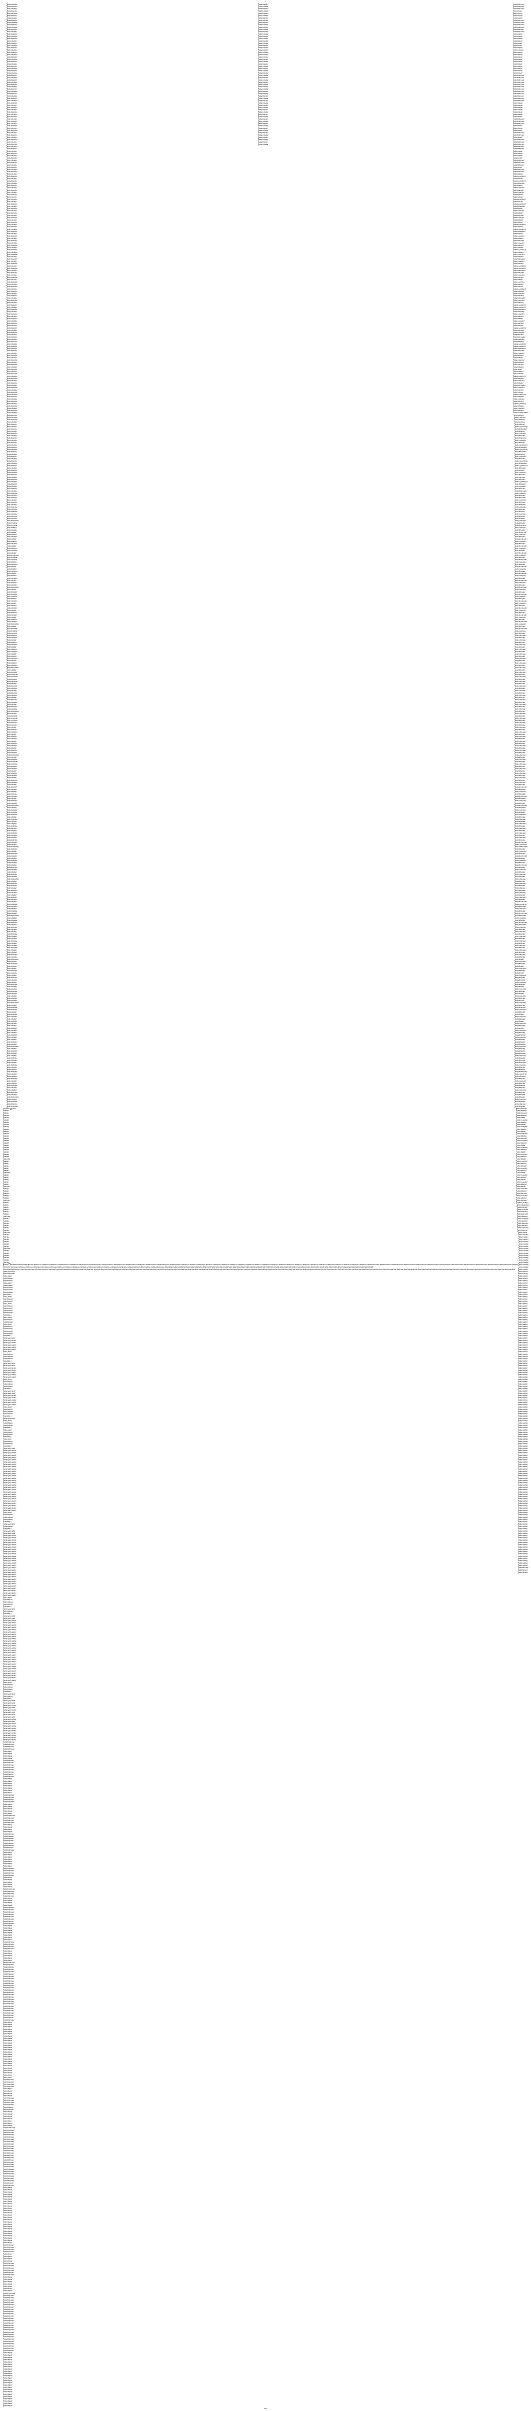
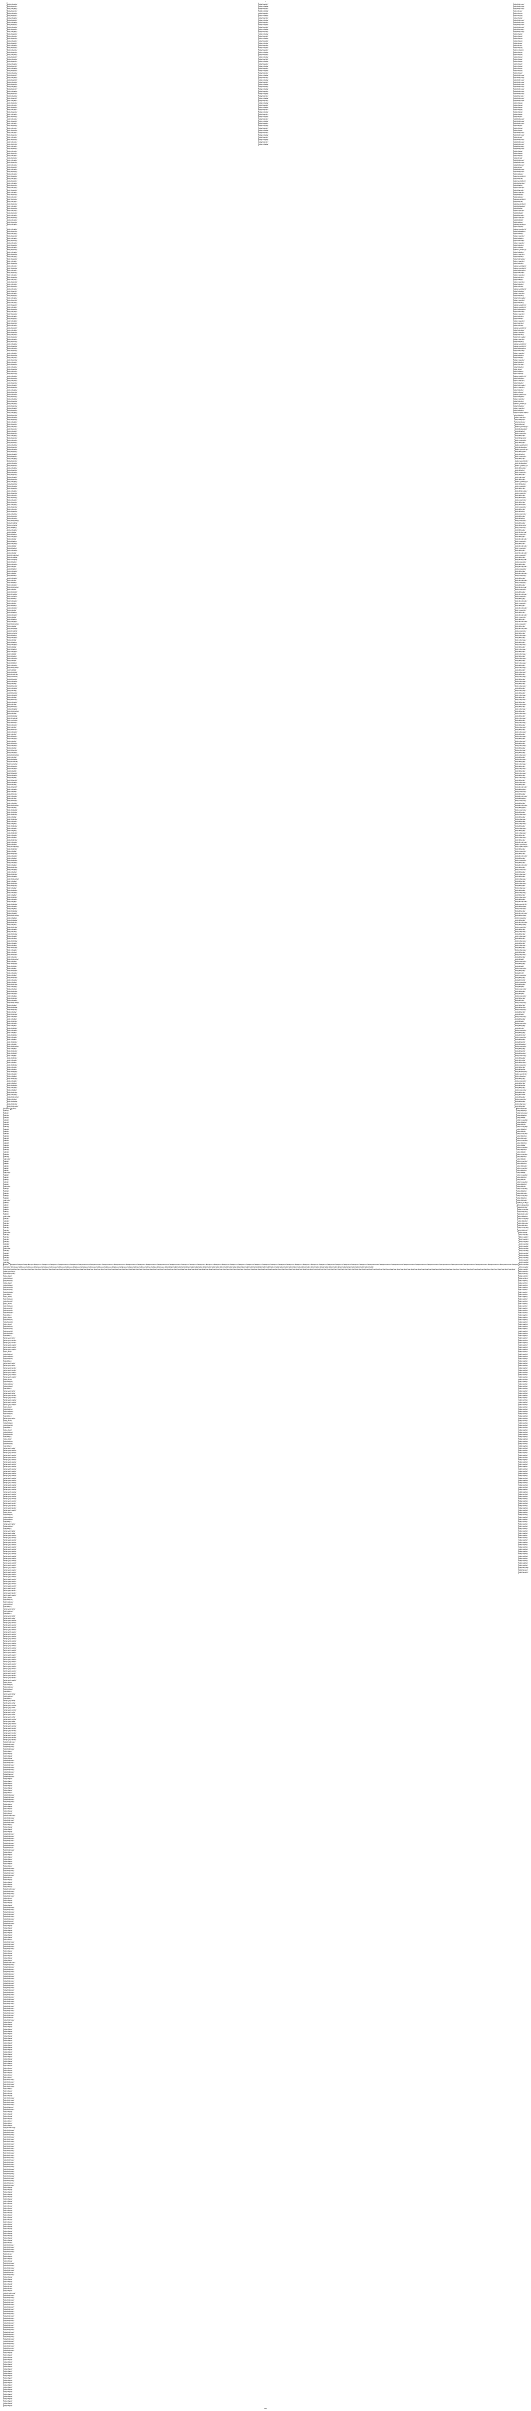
(7, 227) -> none
